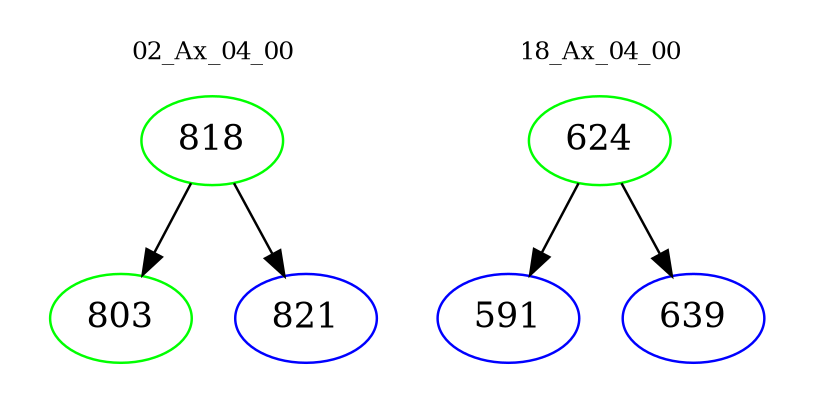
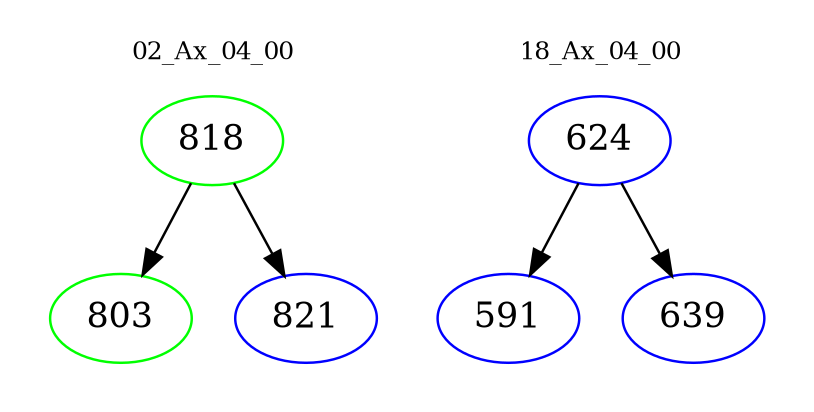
(600, 141) -> (600, 141)
